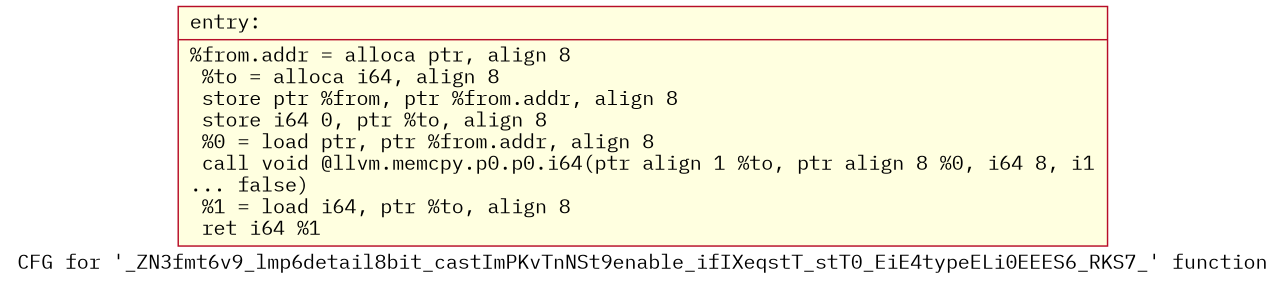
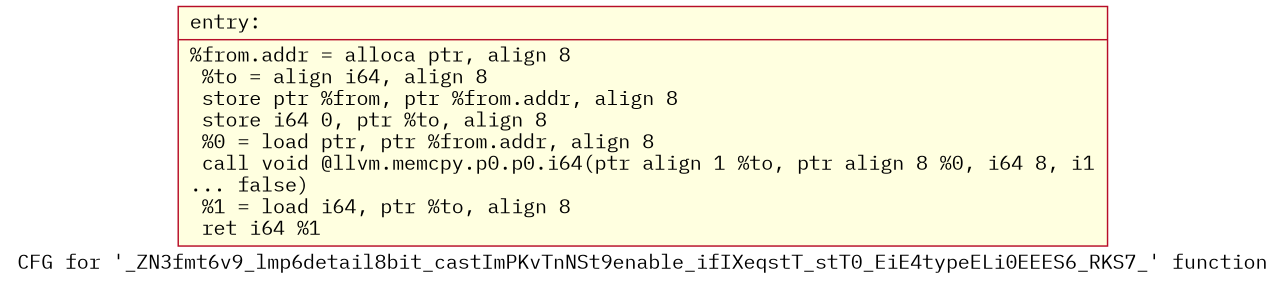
(345, 77) -> (339, 77)
